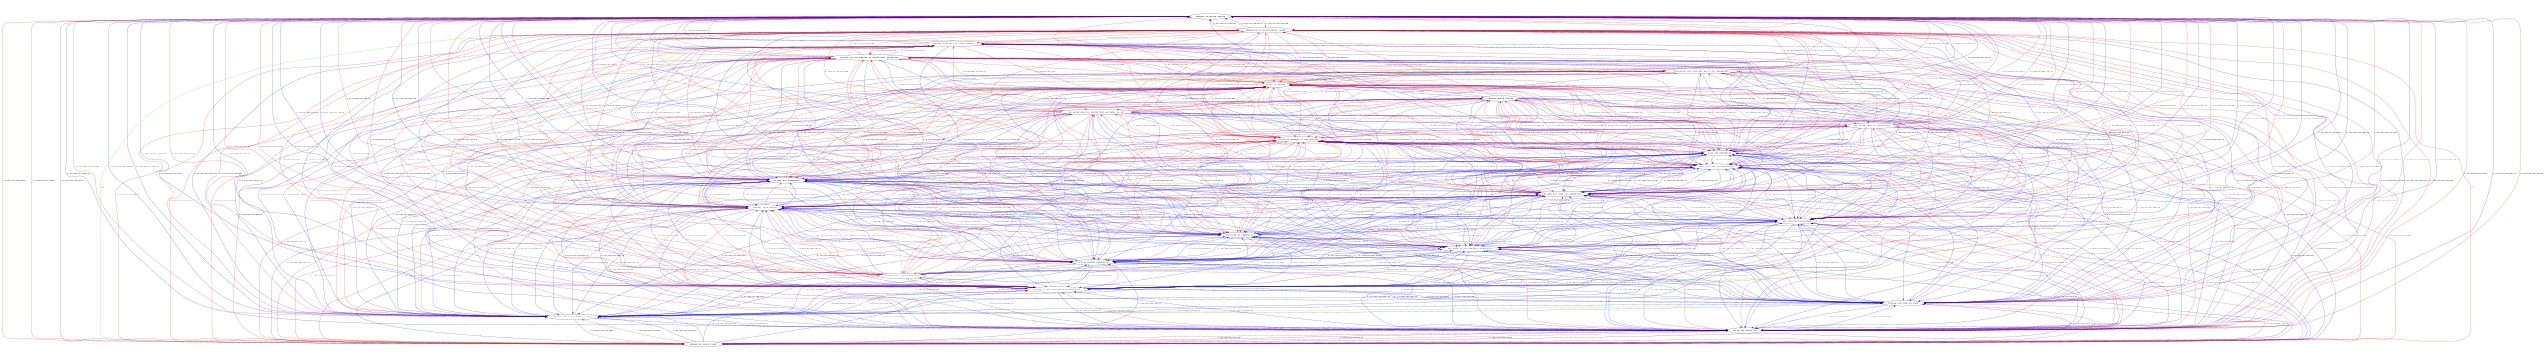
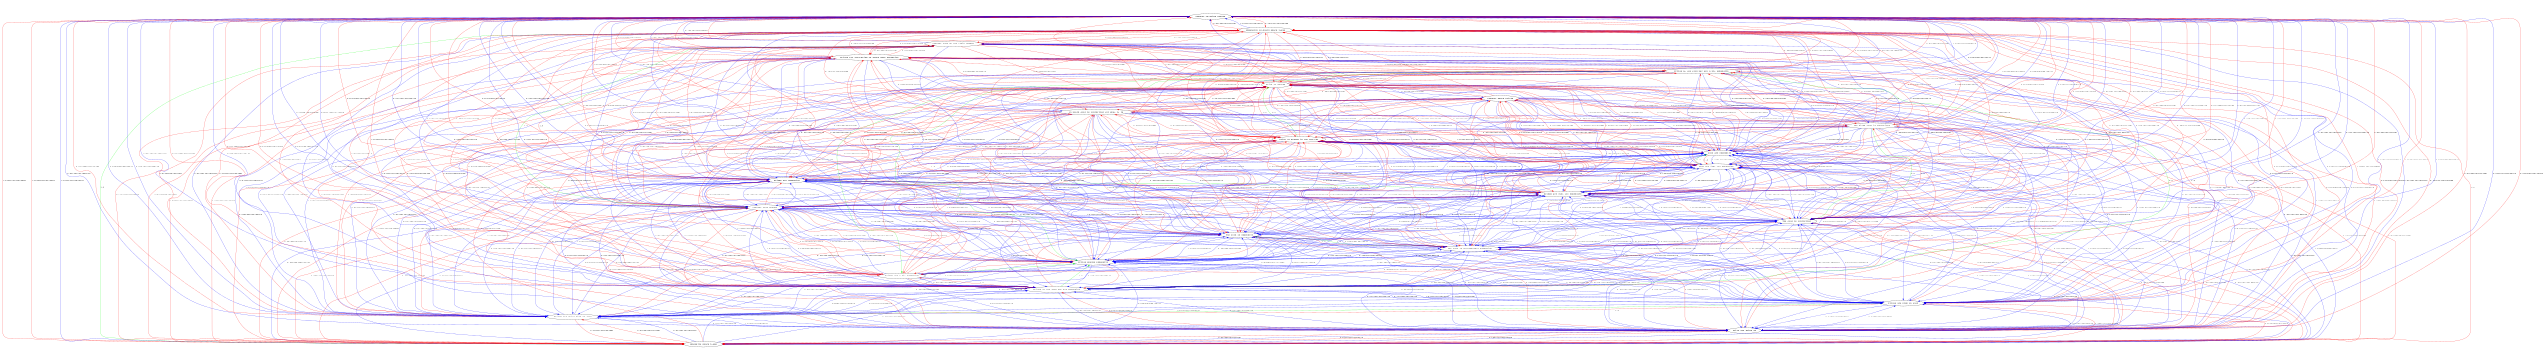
(993, 102) -> (203, 152)
